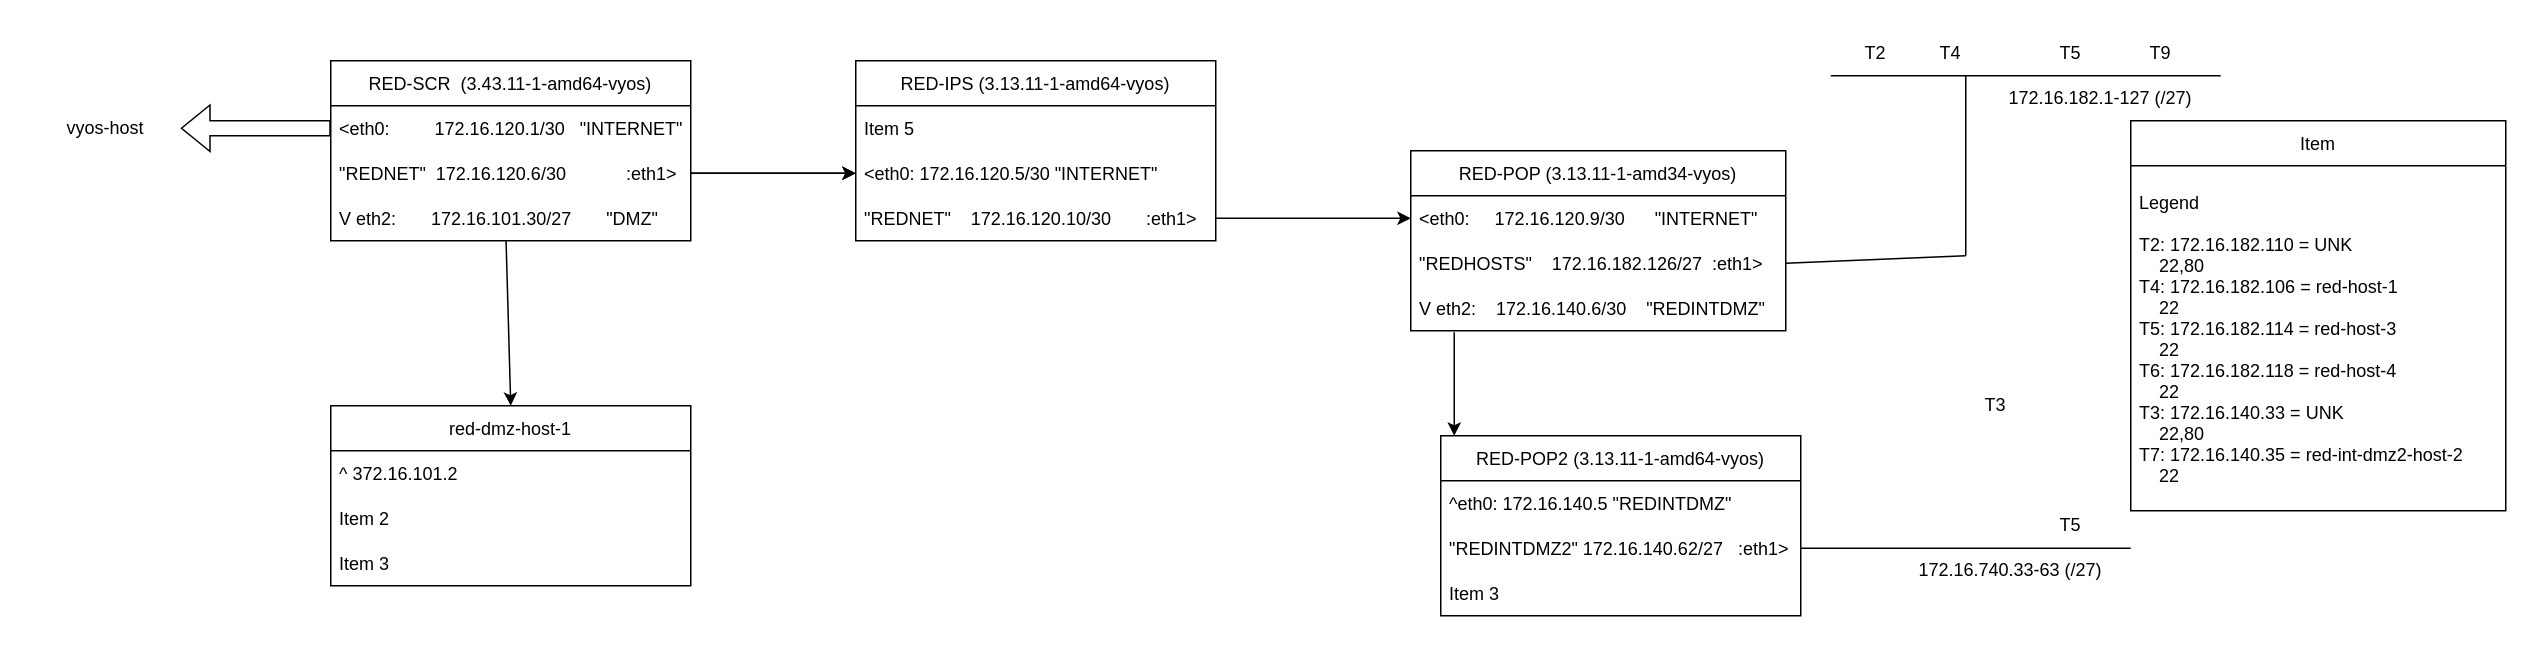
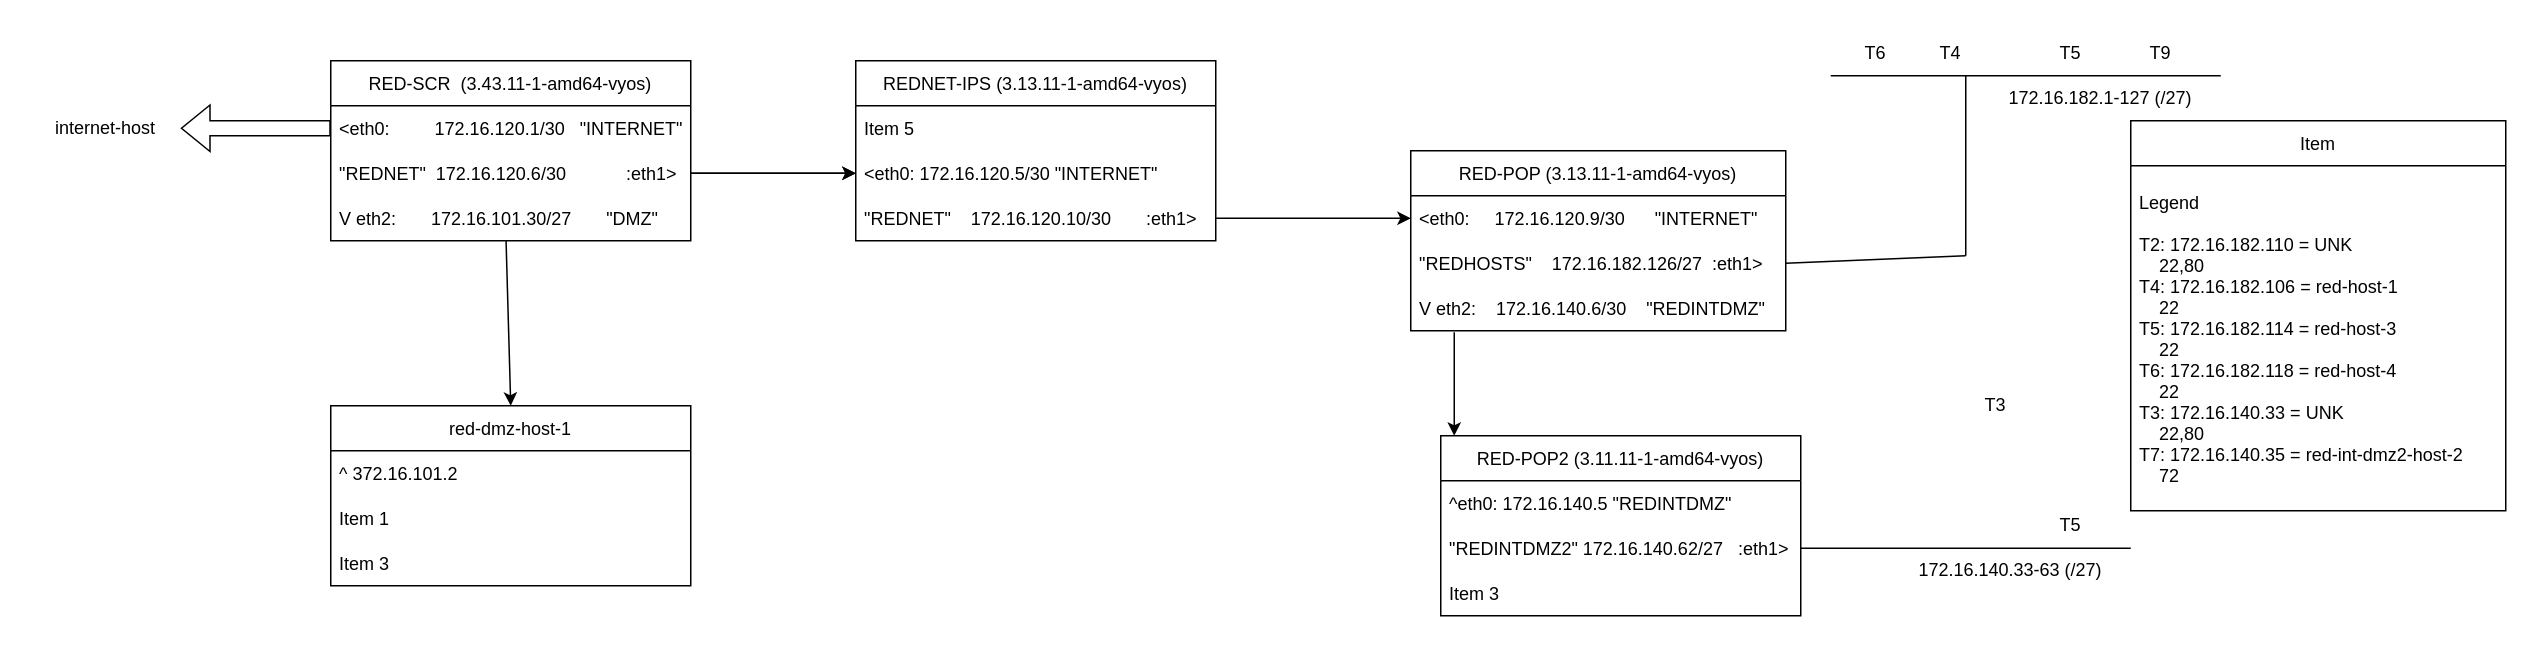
(1876, 53) -> (1876, 53)
(1035, 84) -> (1035, 84)
(106, 128) -> (106, 128)
(1598, 174) -> (1598, 174)
(2169, 203) -> (2169, 203)
(1620, 459) -> (1620, 459)
(367, 519) -> (367, 519)
(2011, 571) -> (2011, 571)
